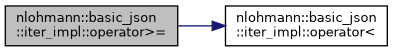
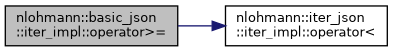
(306, 26) -> (306, 26)
